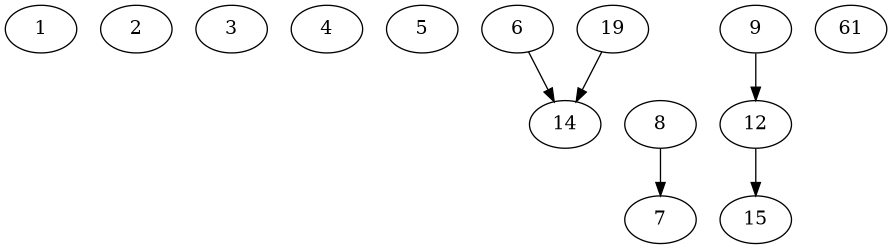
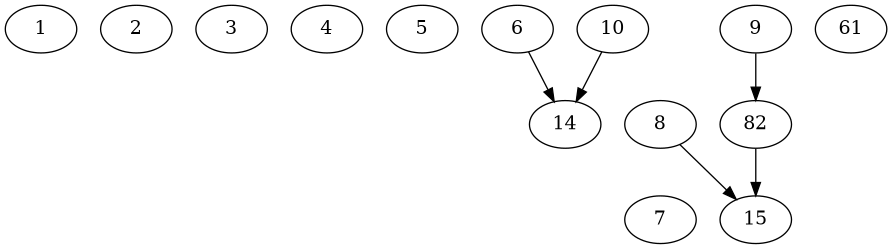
(613, 29) -> (613, 29)
(756, 124) -> (756, 124)
(660, 166) -> (703, 167)
